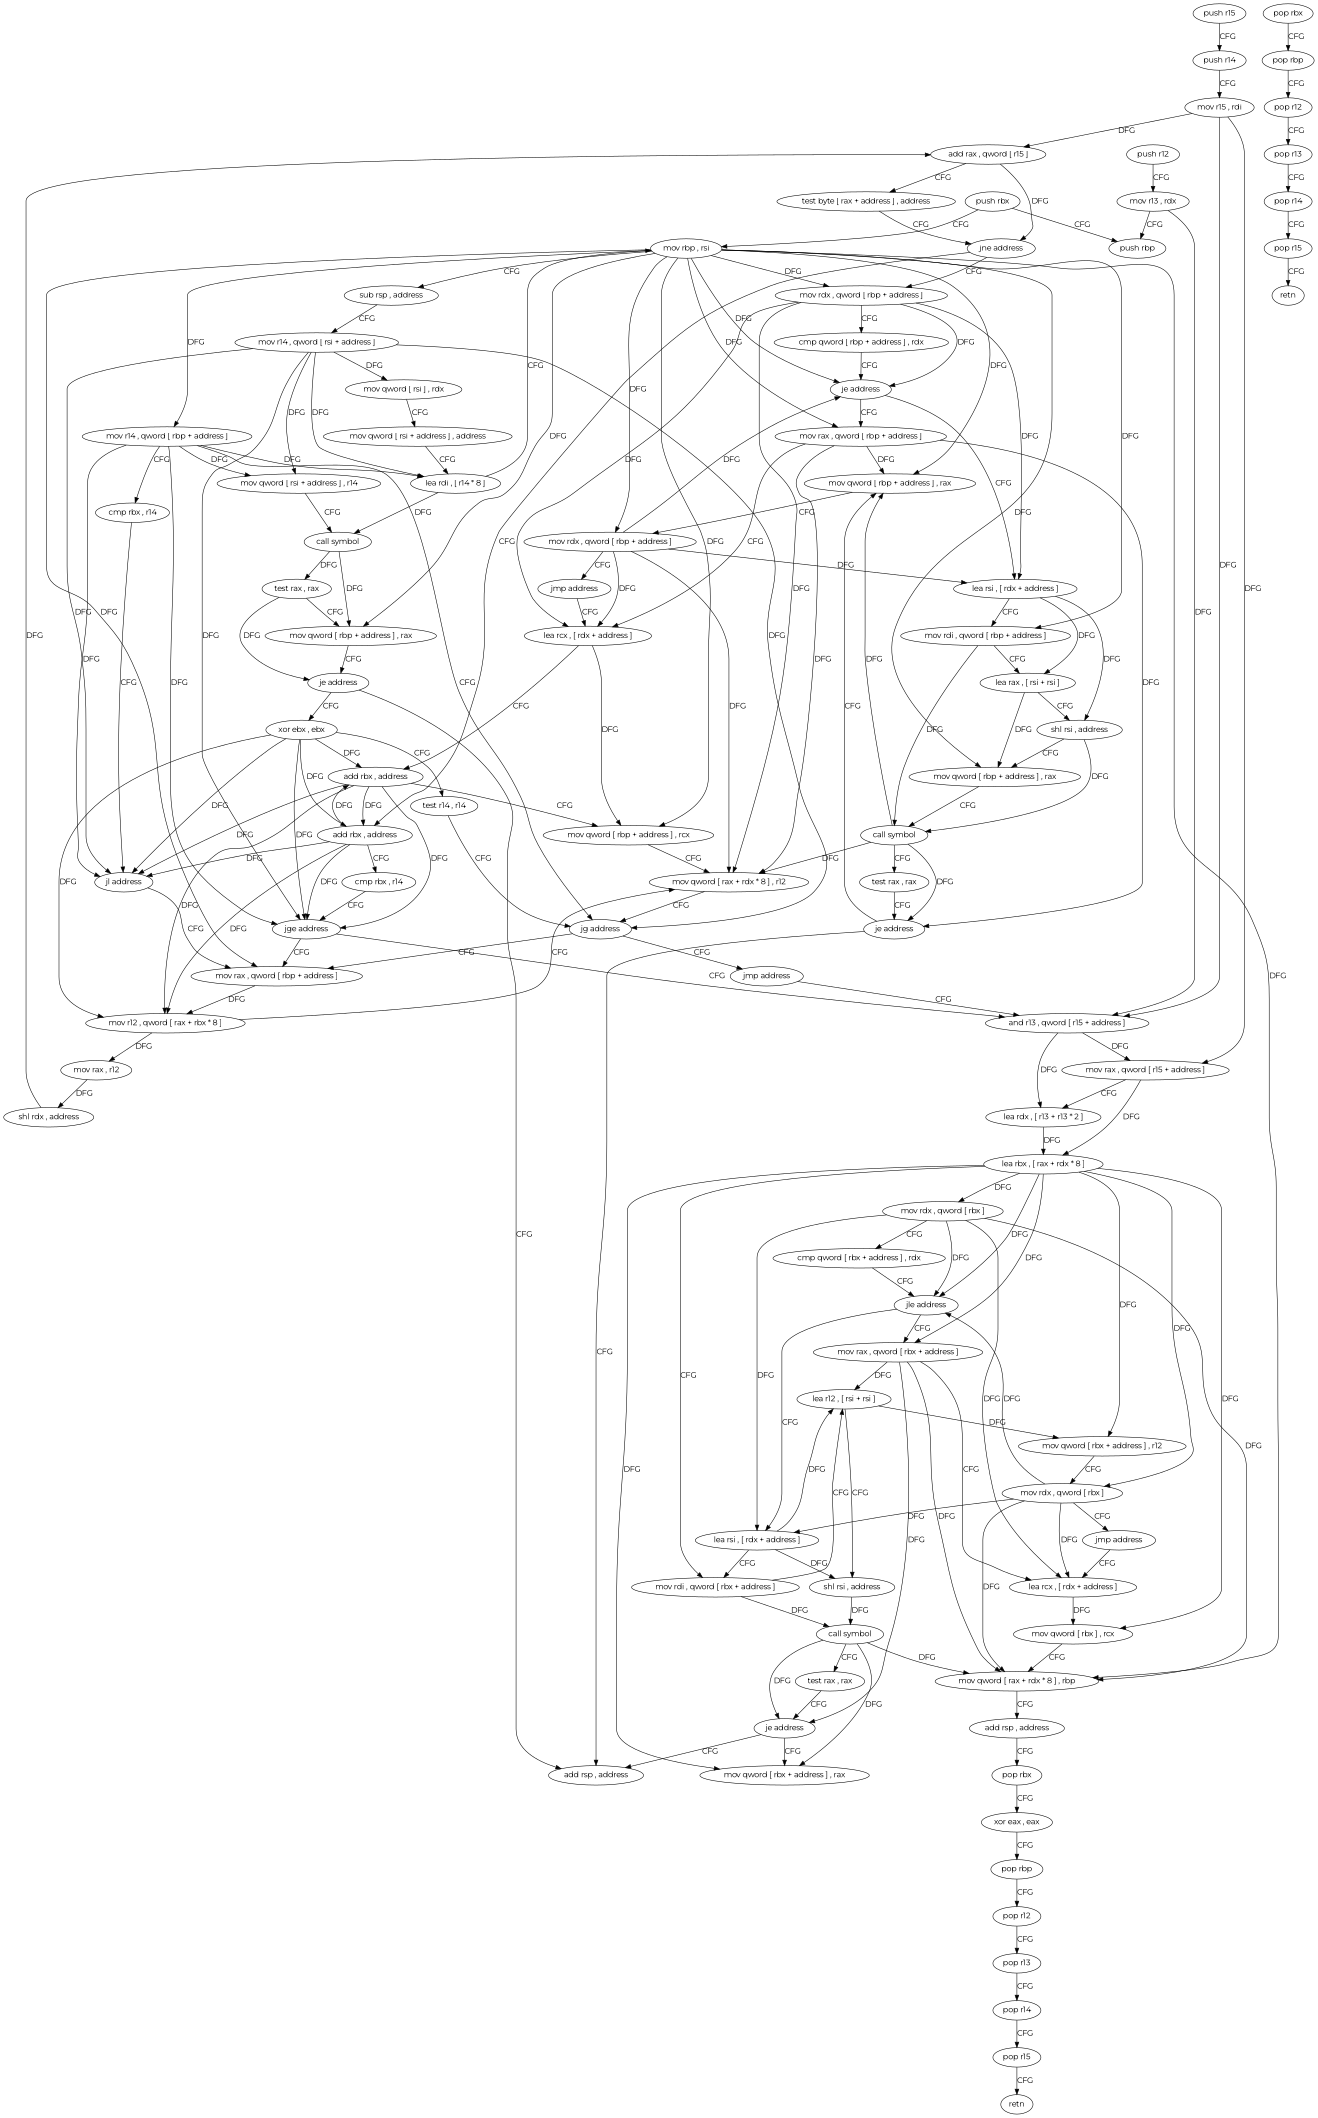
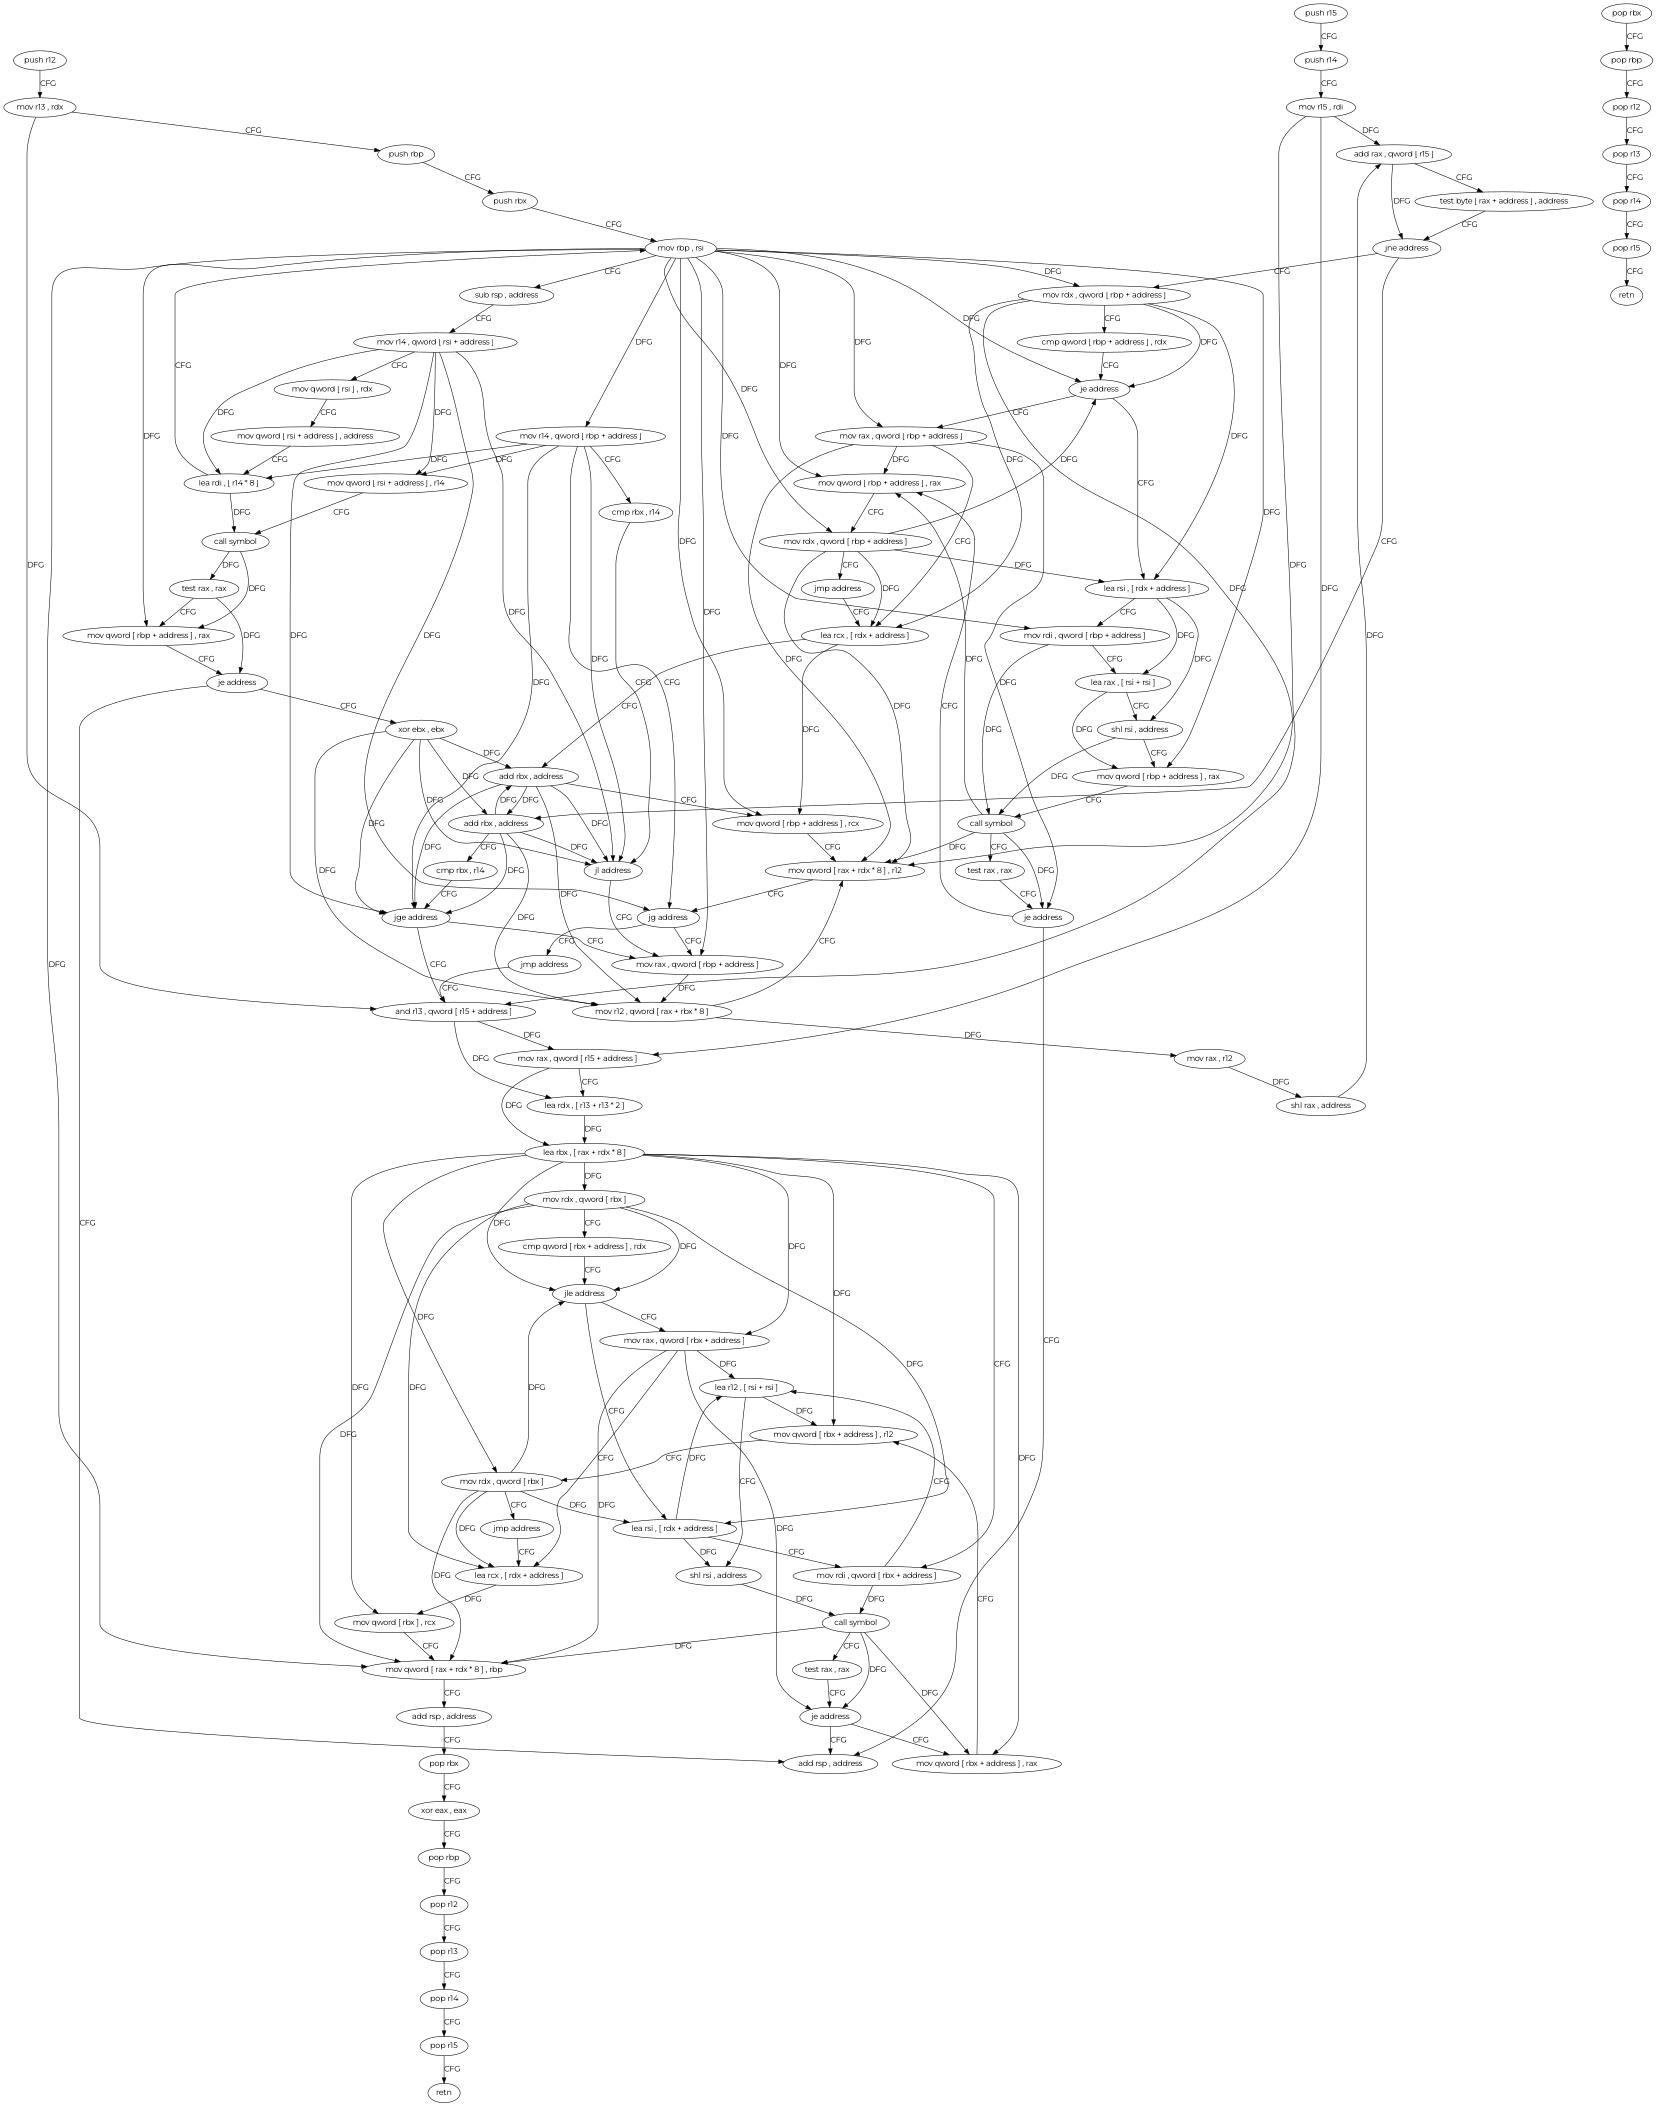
(1062, 224) -> (456, 177)
(374, 366) -> (399, 366)
(444, 806) -> none
(49, 1117) -> (1321, 1106)
none -> (977, 1588)
